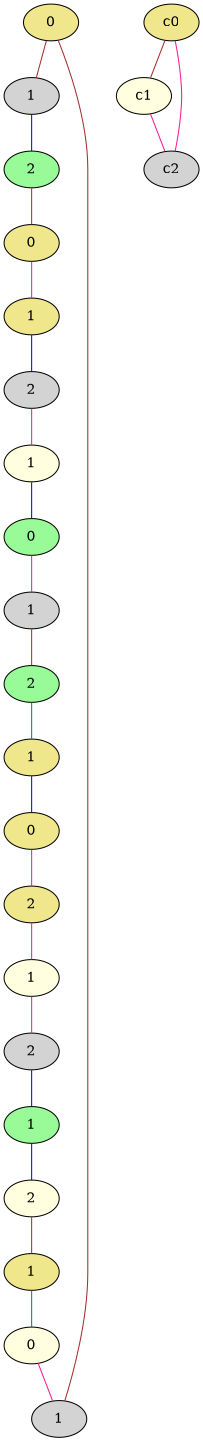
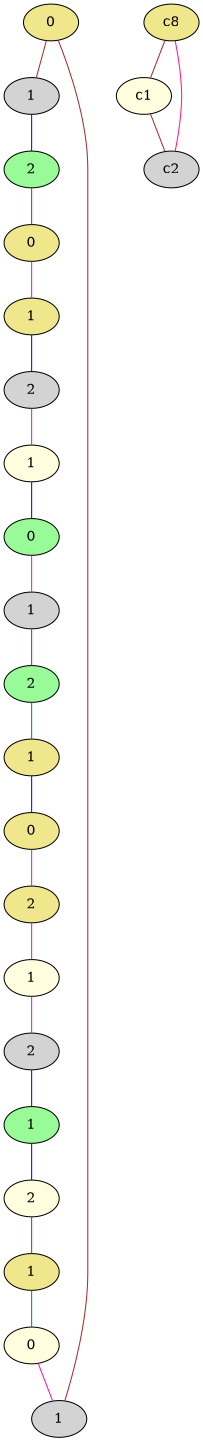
(172, 22) -> (172, 22)
(158, 133) -> (158, 133)
